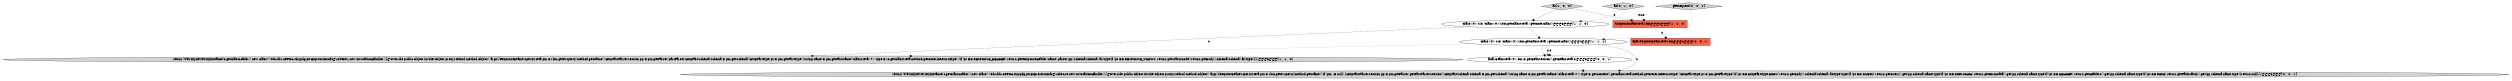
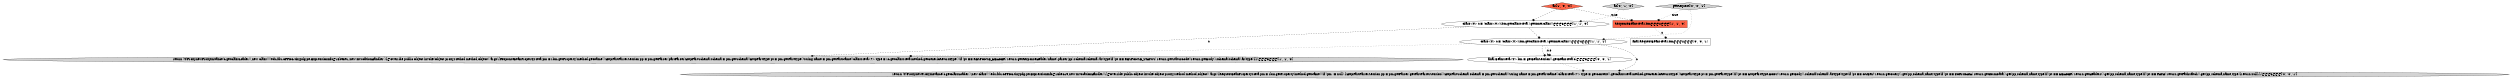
(1562, 6) -> (1562, 6)
(1635, 14) -> (1671, 14)
(1614, 15) -> (1614, 15)
(1670, 42) -> (1670, 42)
